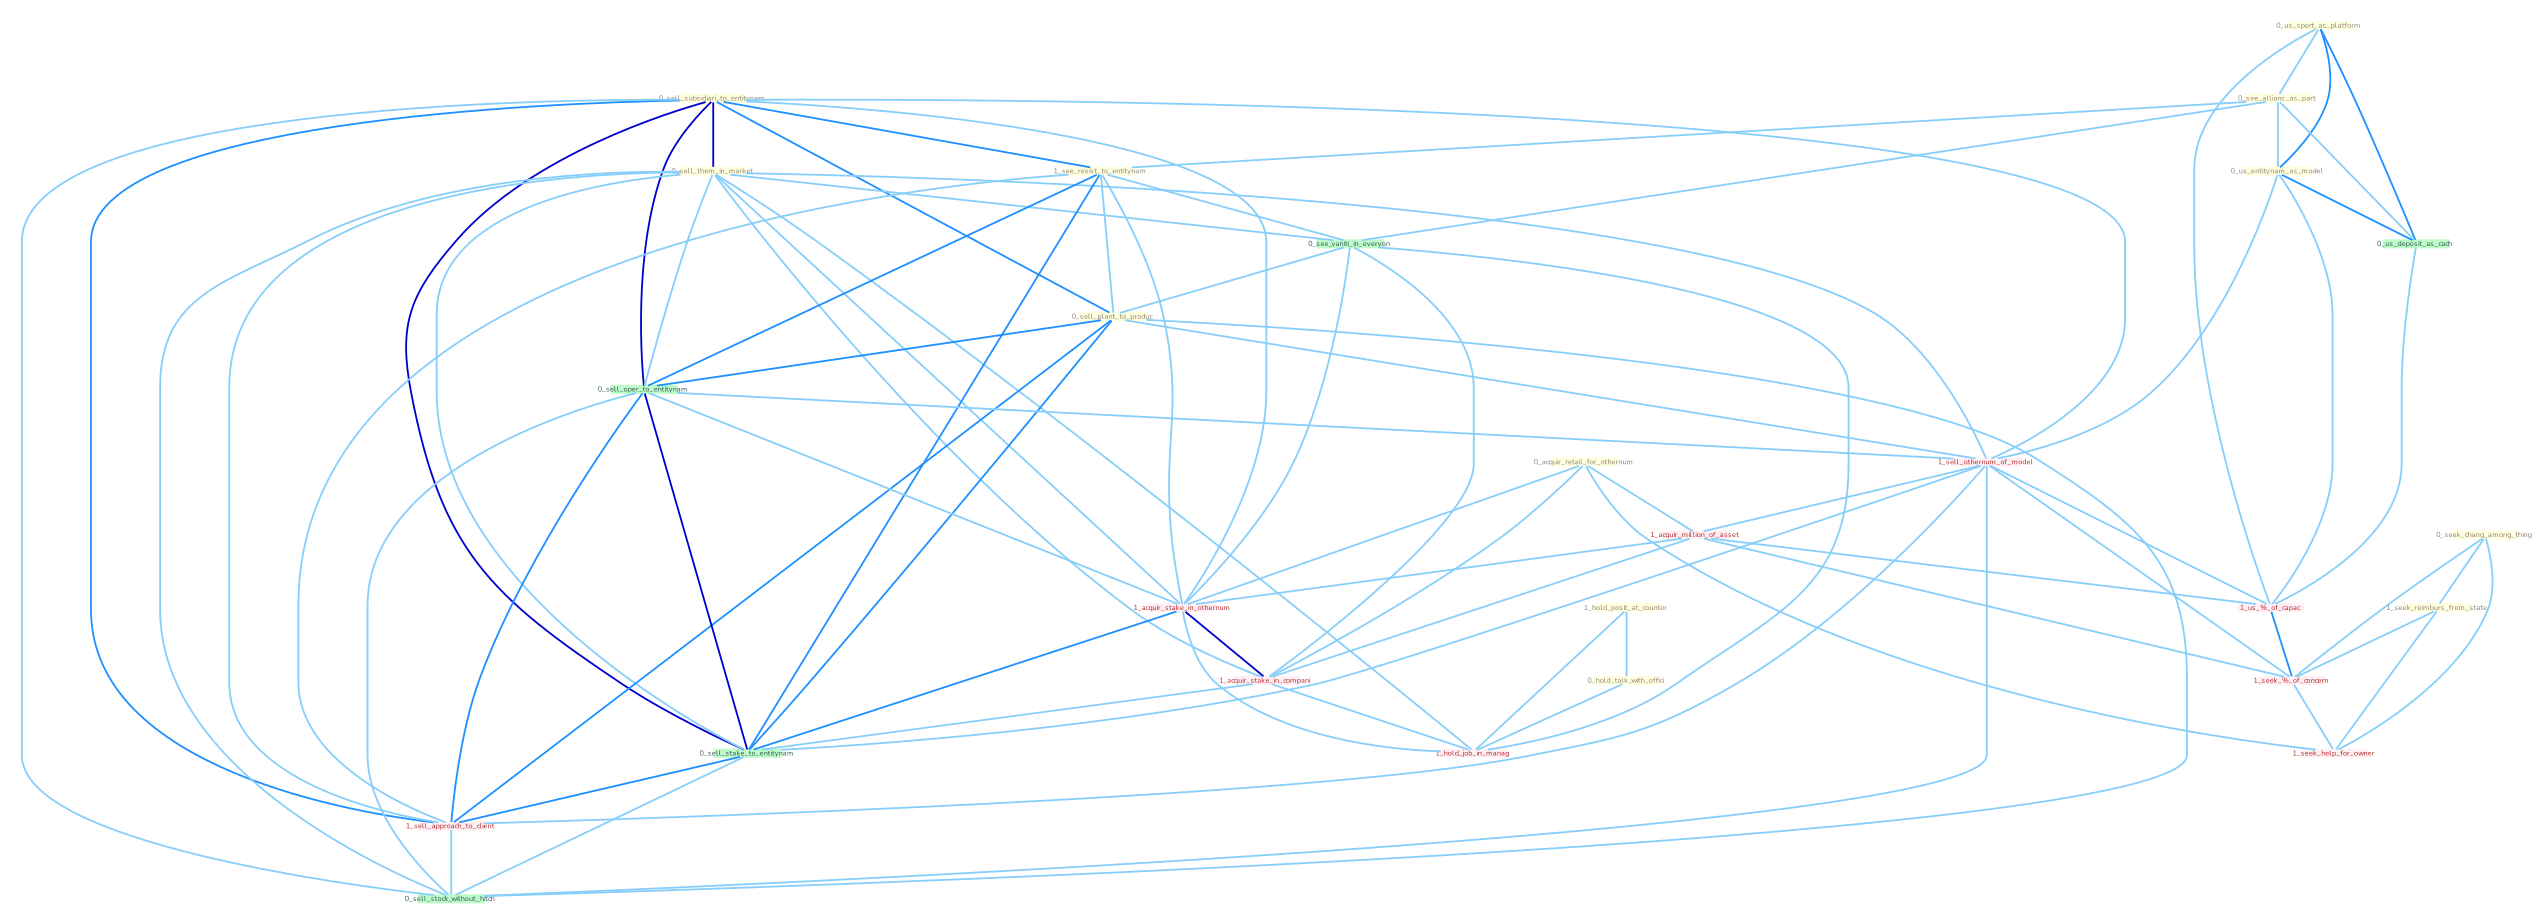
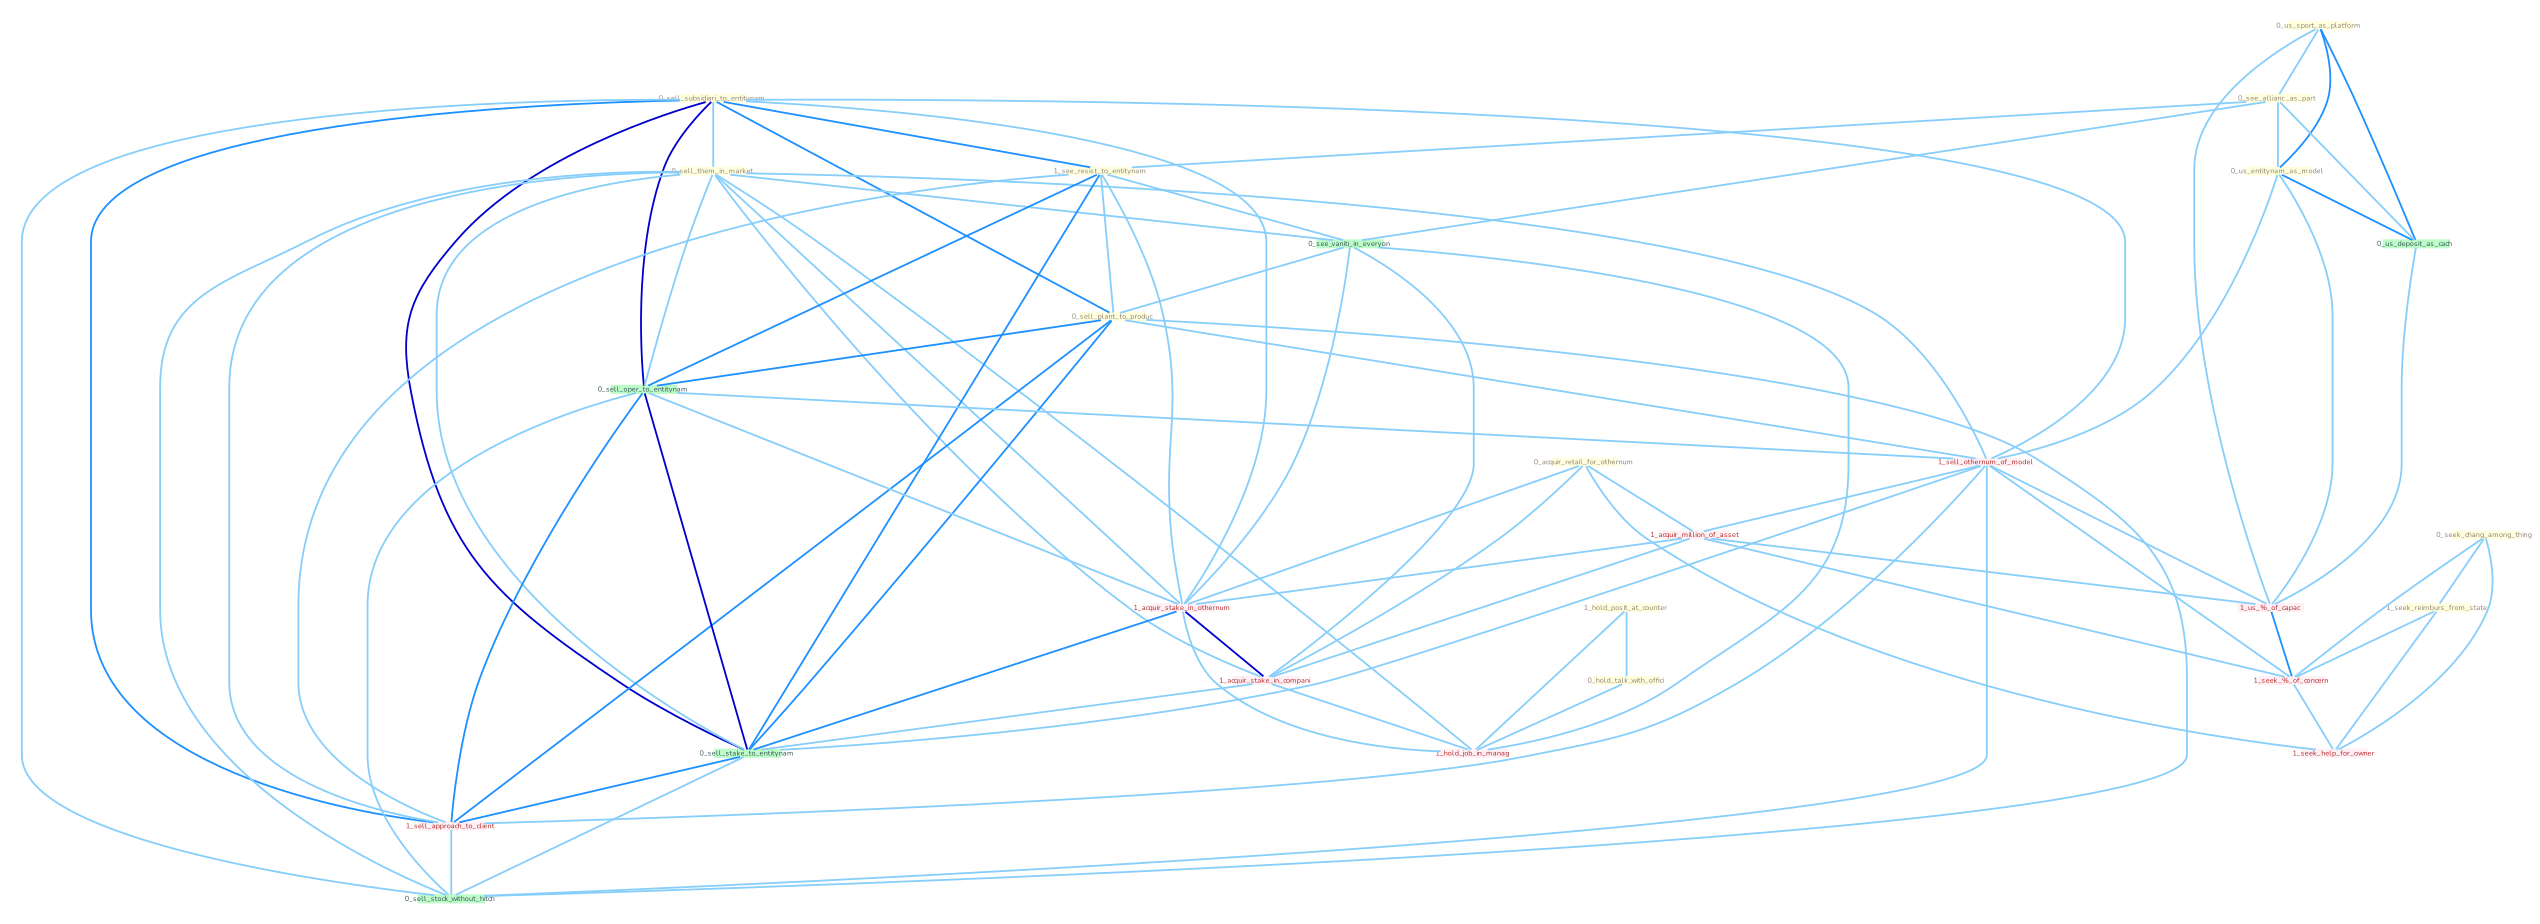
(713, 135) -> (713, 135)
